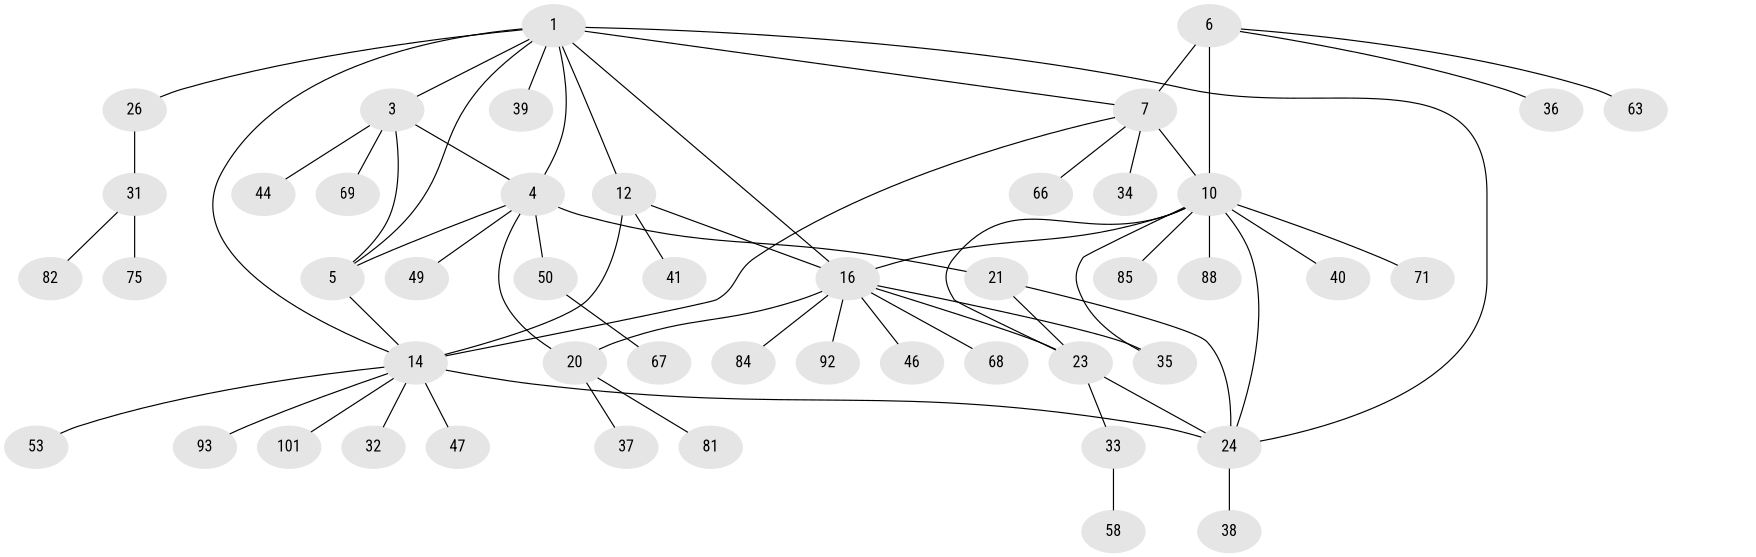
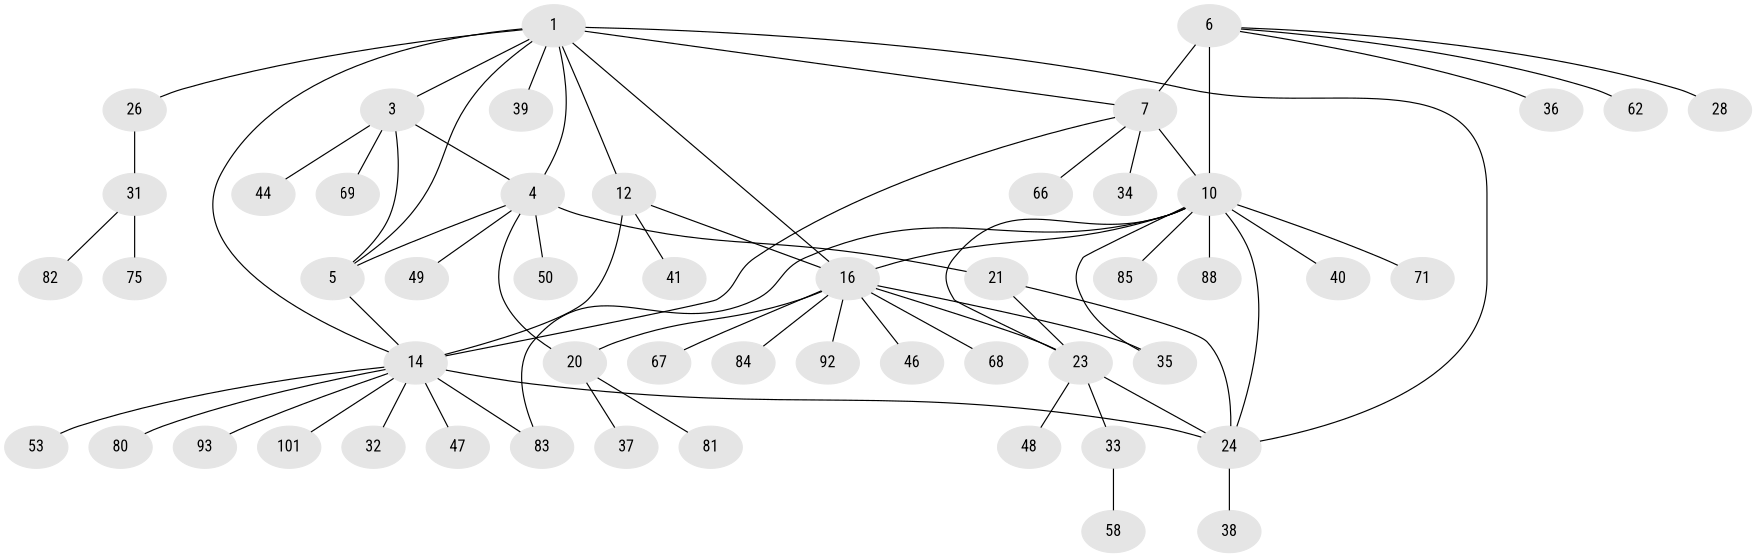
(1636, 110) -> (1636, 110)
none -> (1720, 110)
(597, 317) -> (753, 320)
none -> (121, 447)
none -> (542, 447)
none -> (1029, 447)
